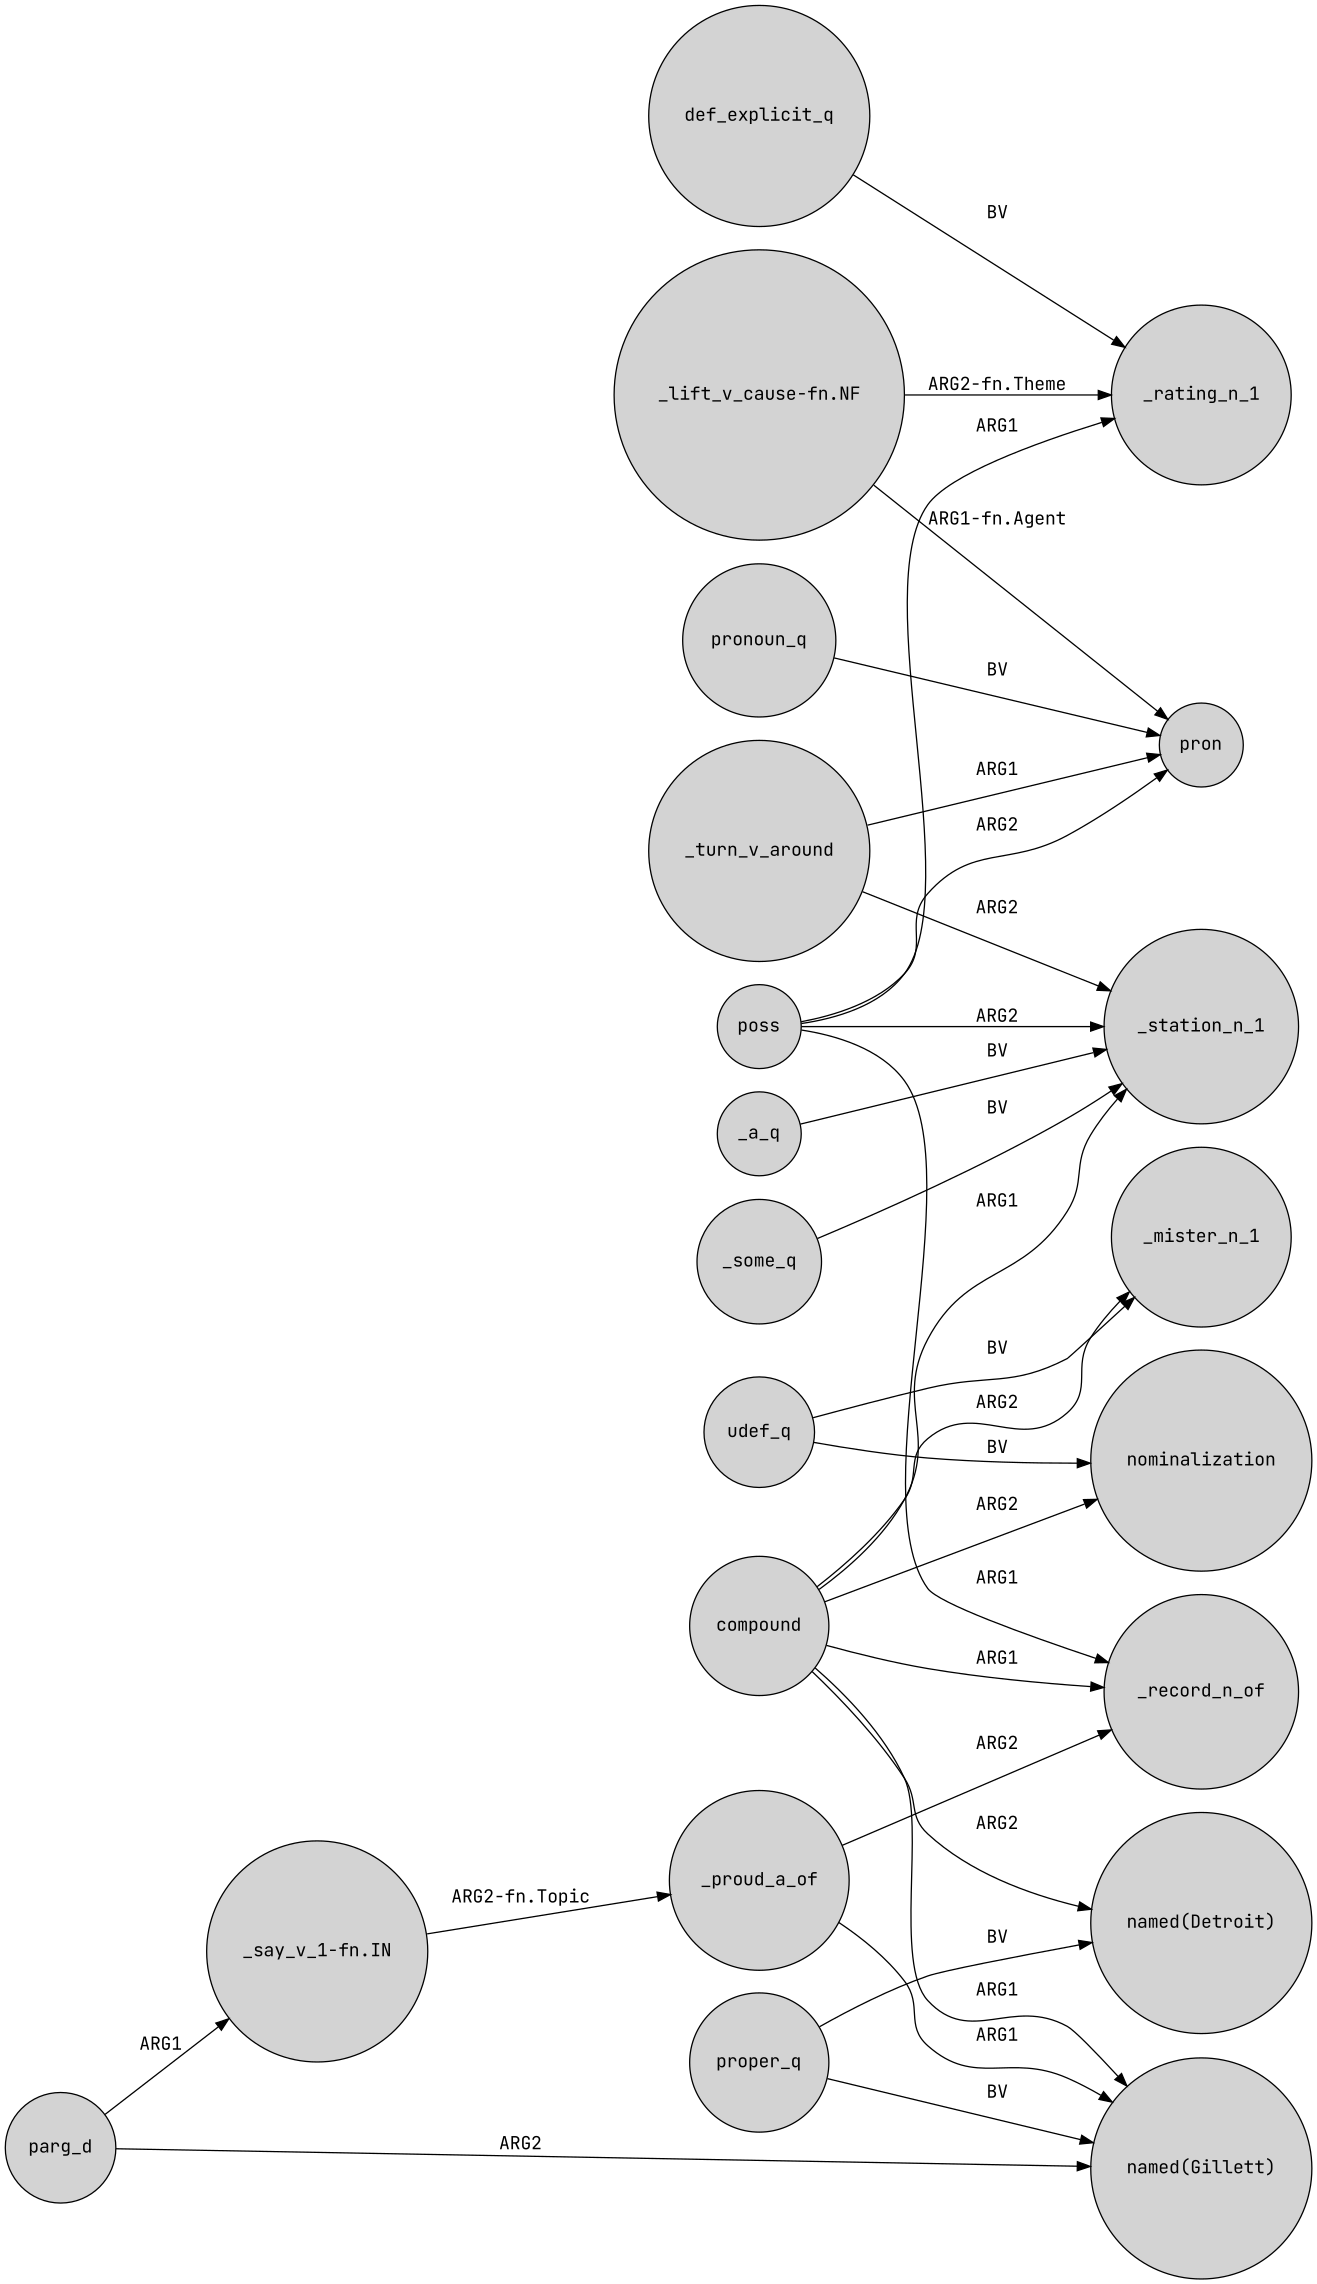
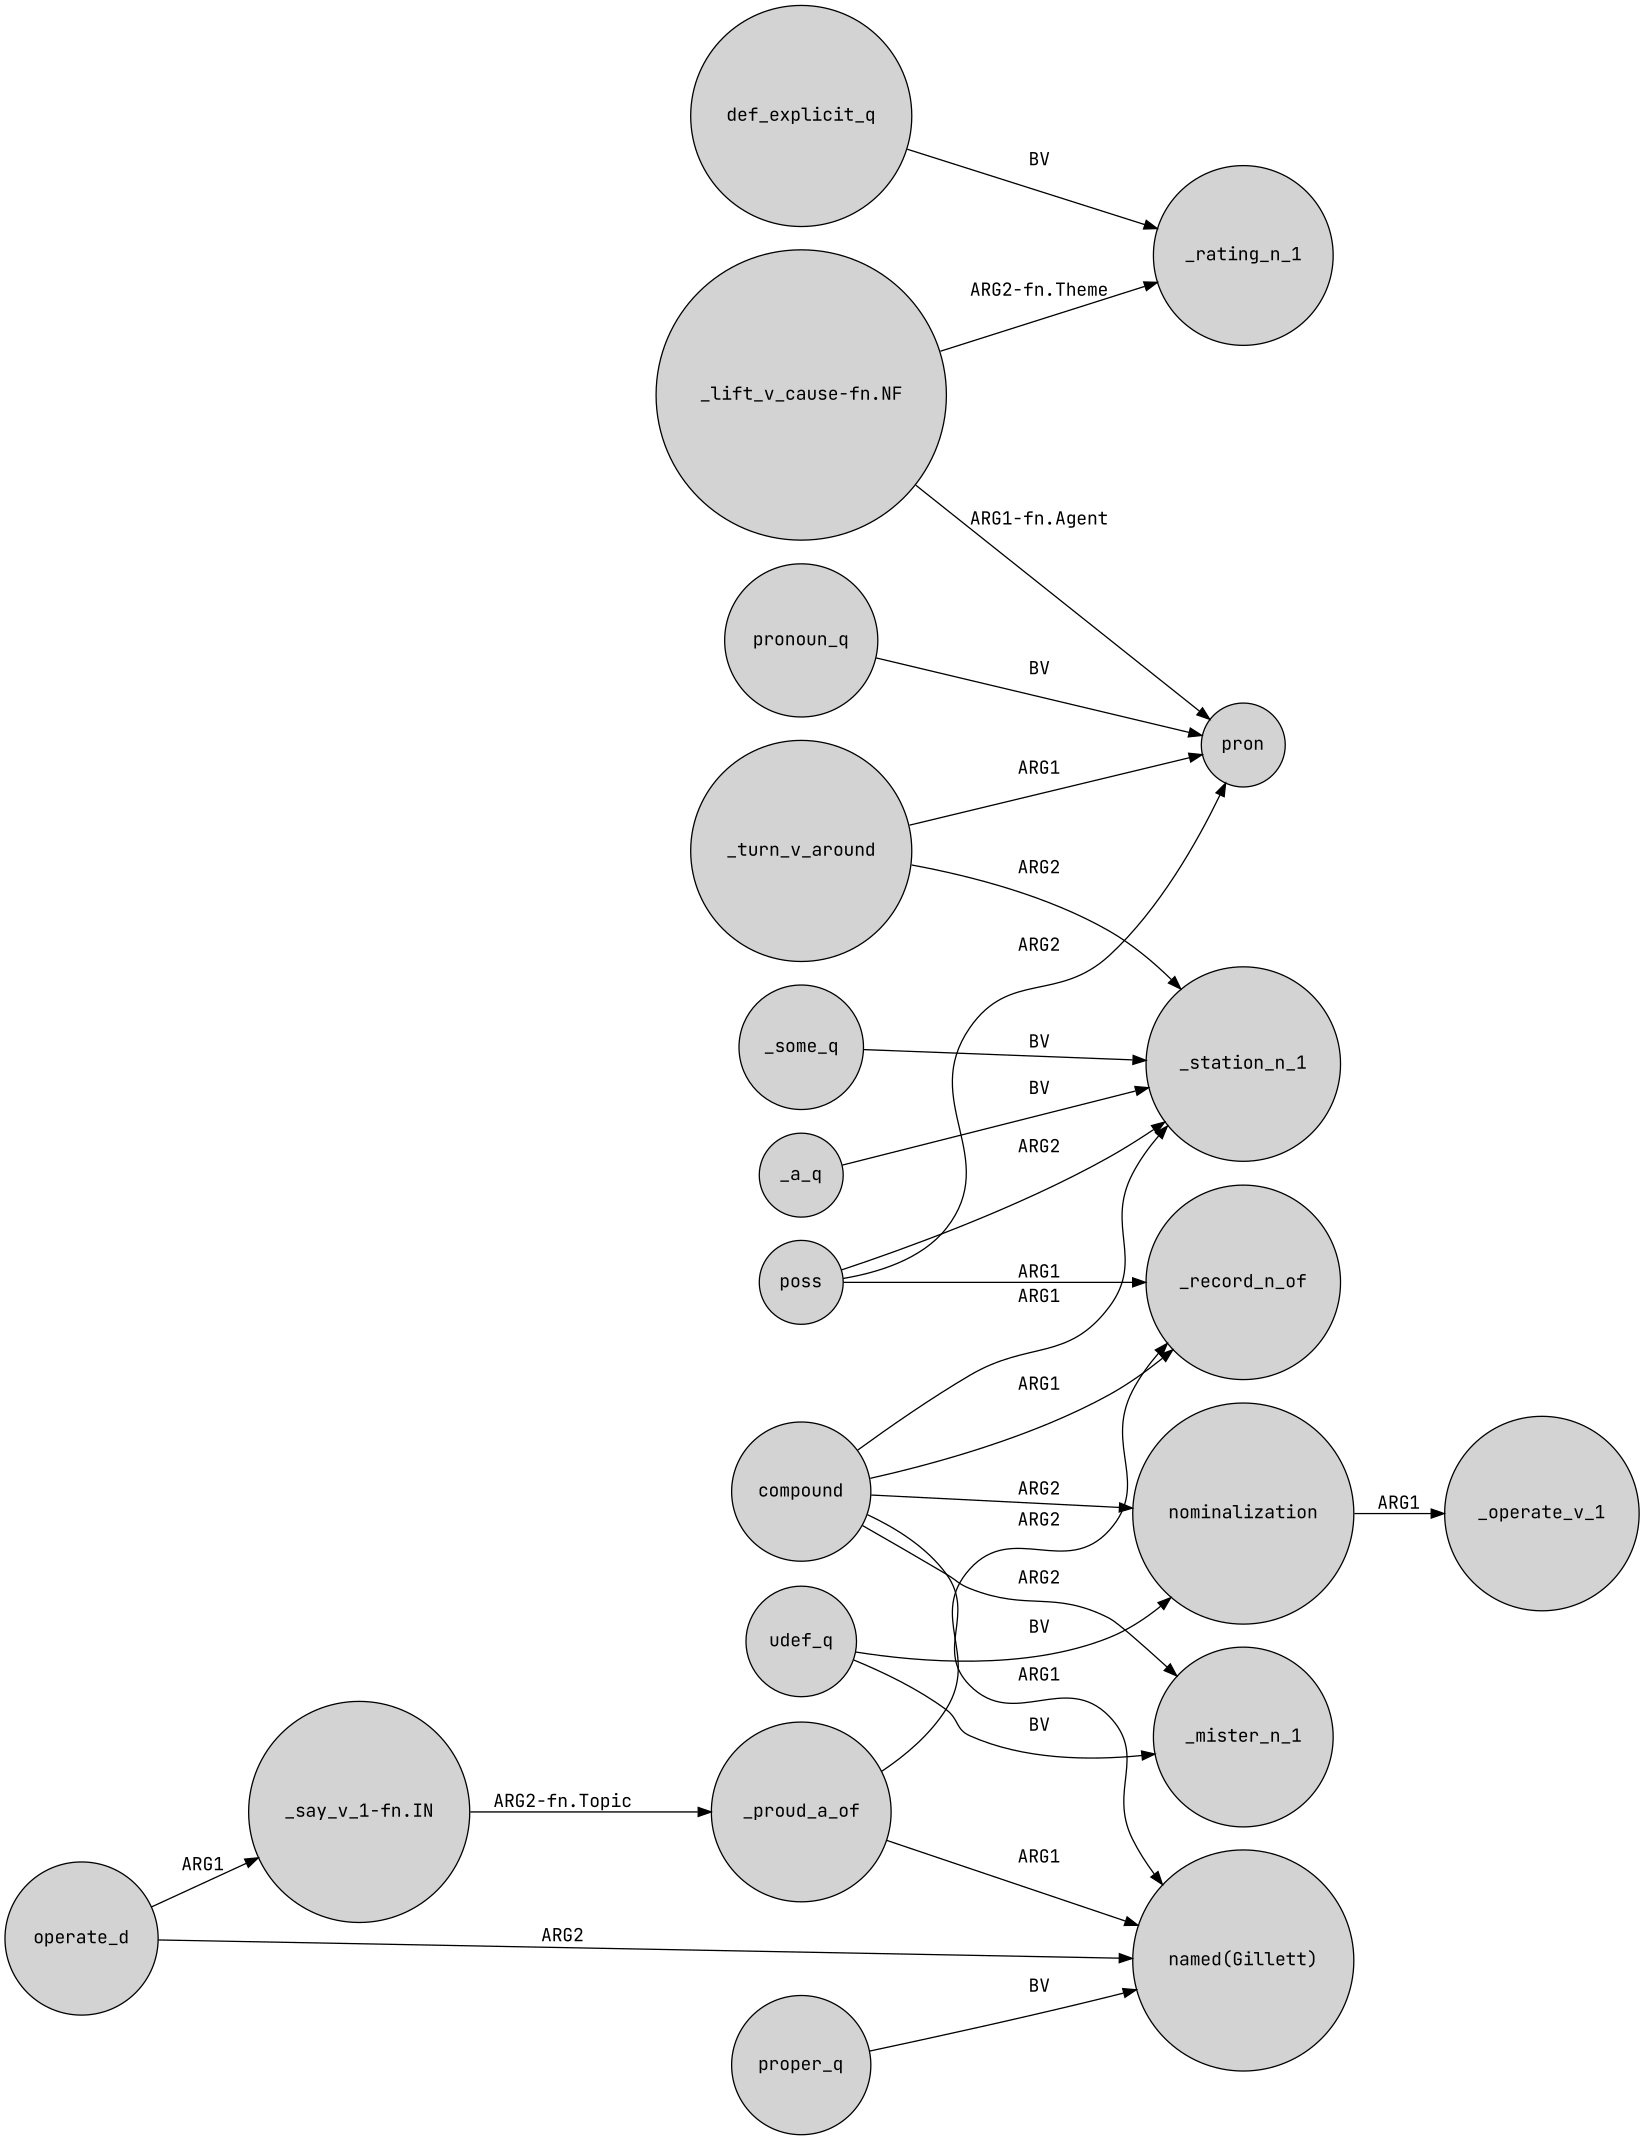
(913, 701) -> none
none -> (1542, 1514)
(1201, 1923) -> none
(61, 2148) -> (82, 1938)
